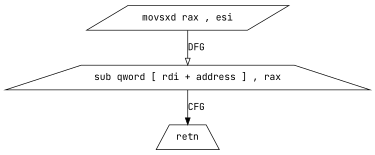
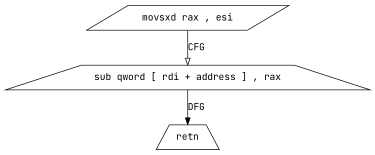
(196, 48) -> (196, 48)
(196, 107) -> (196, 107)
